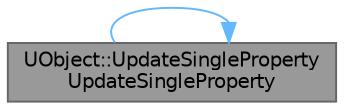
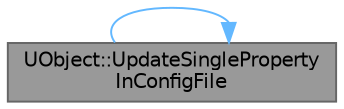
(172, 72) -> (172, 72)
